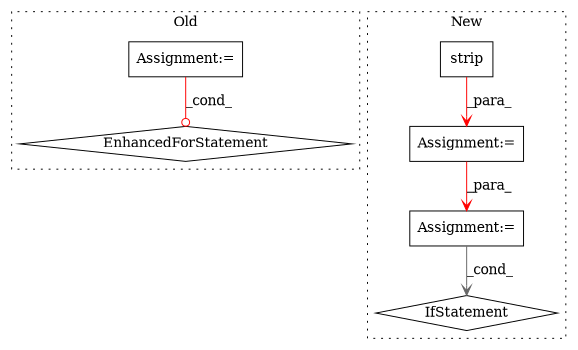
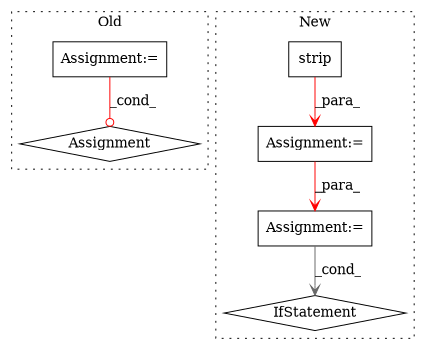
(186, 144) -> (110, 144)
